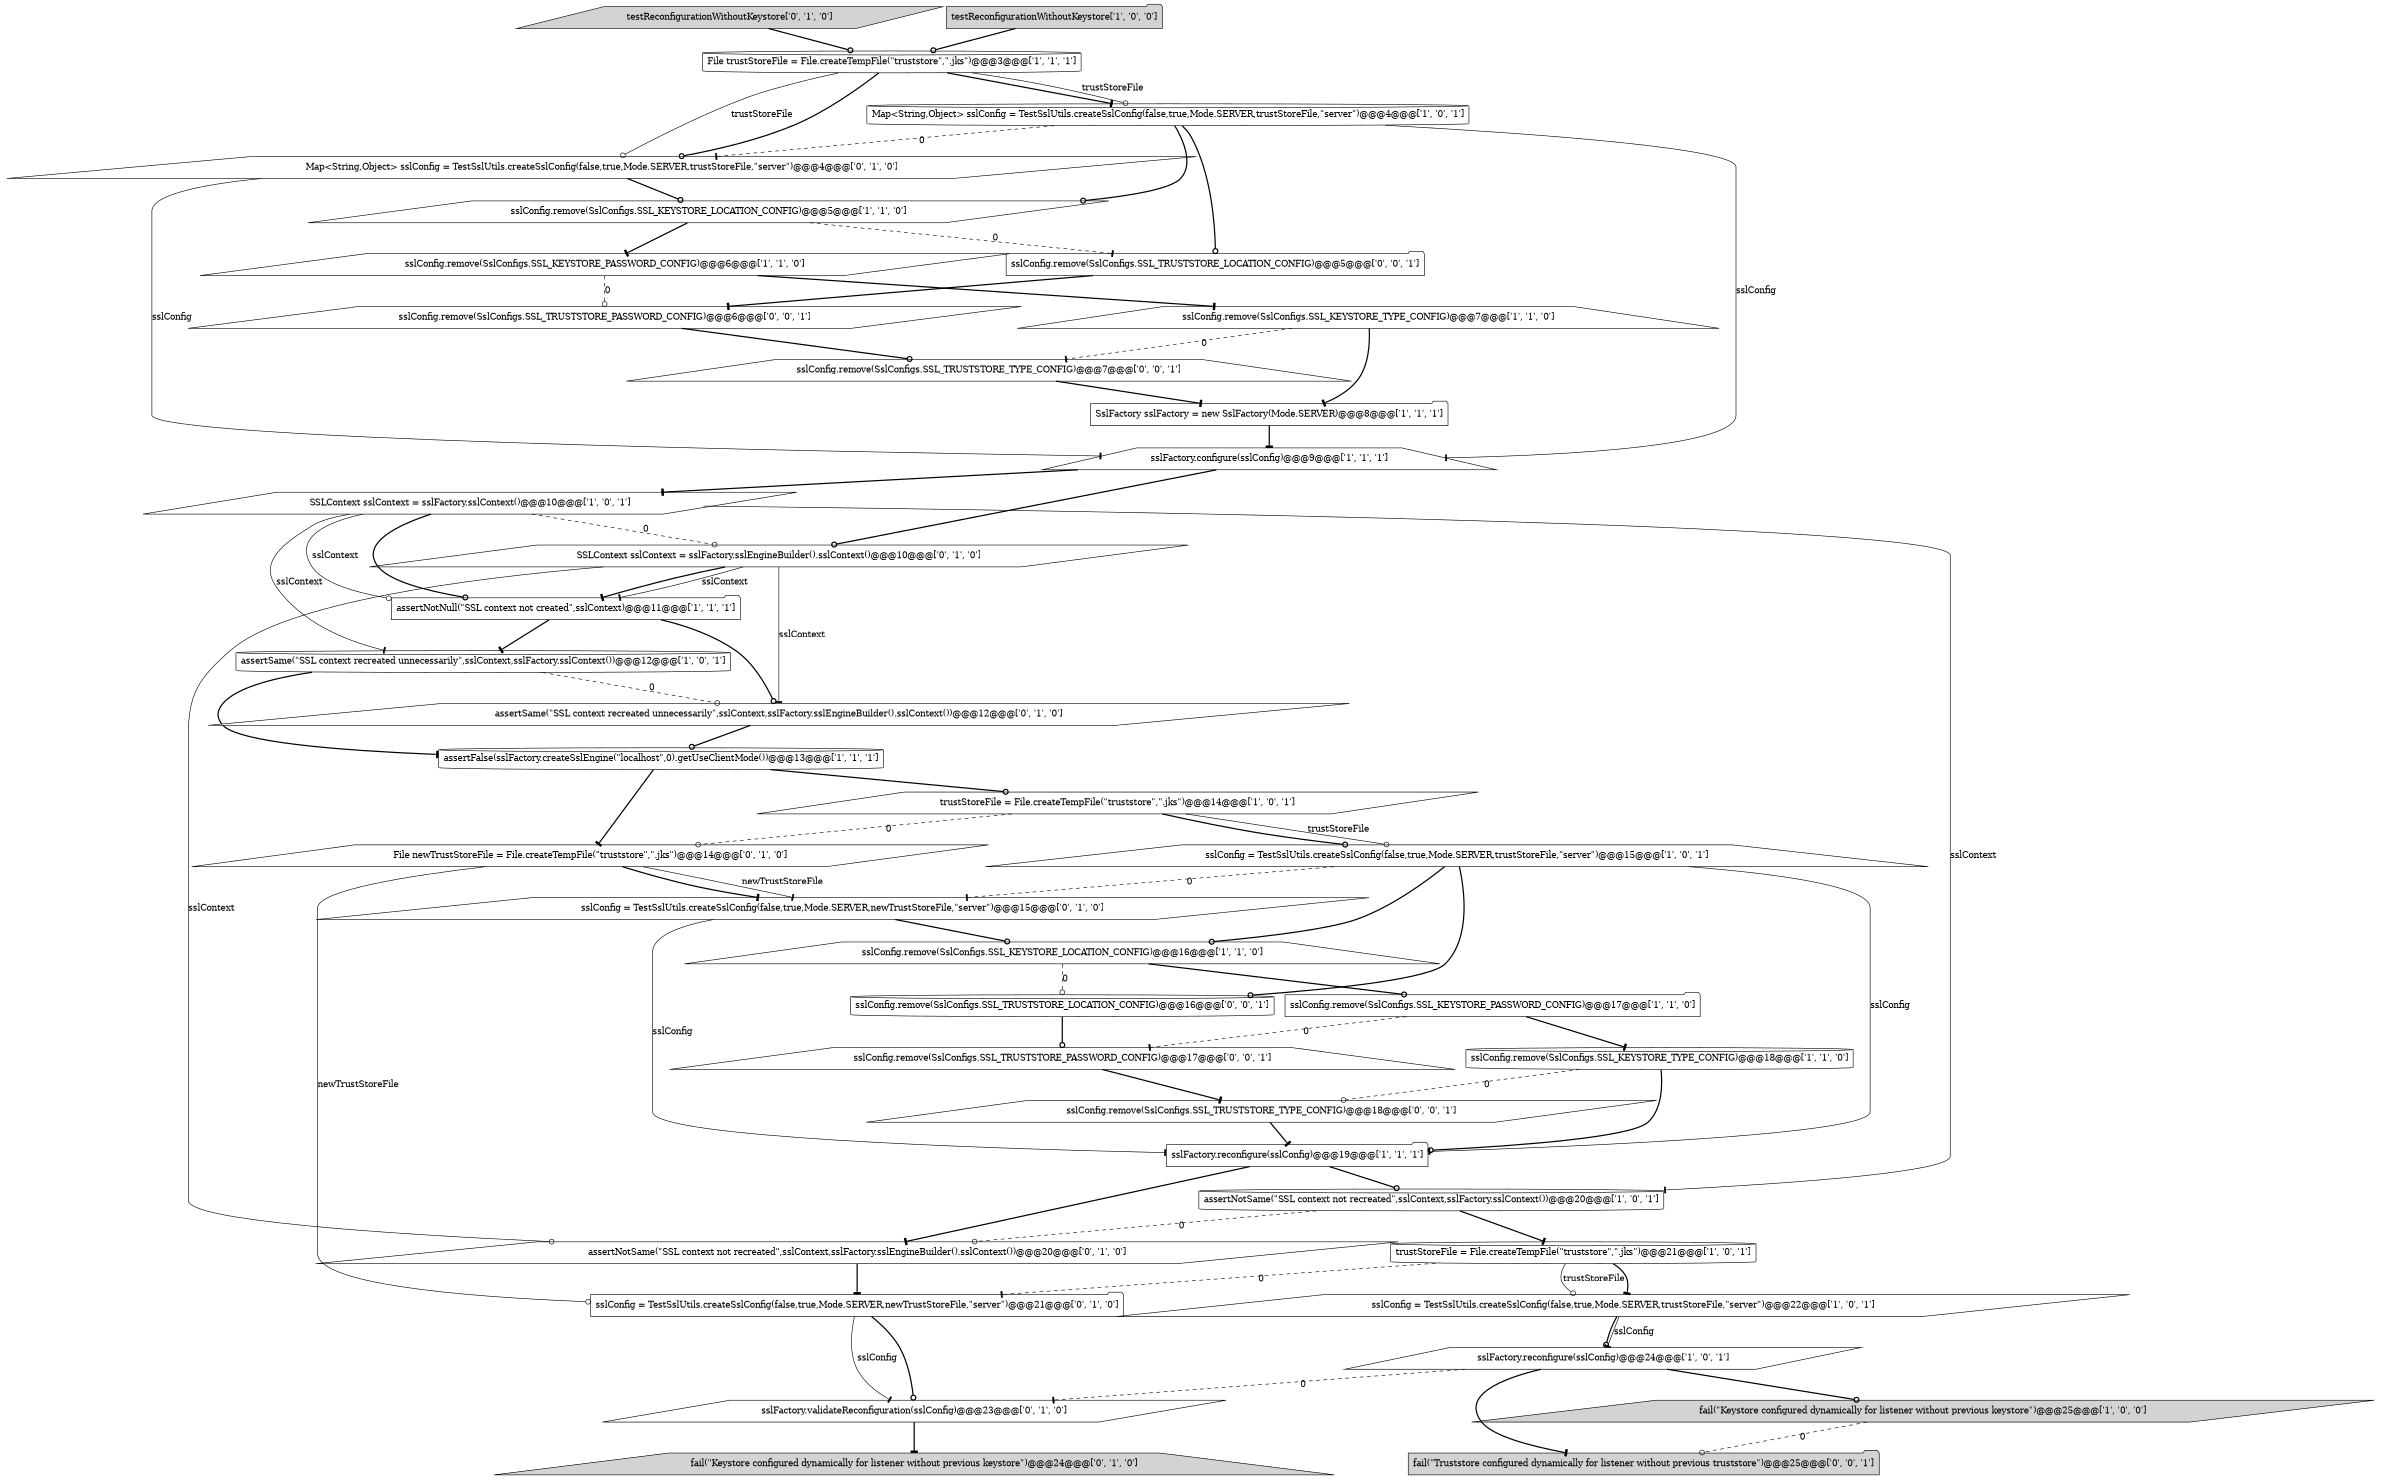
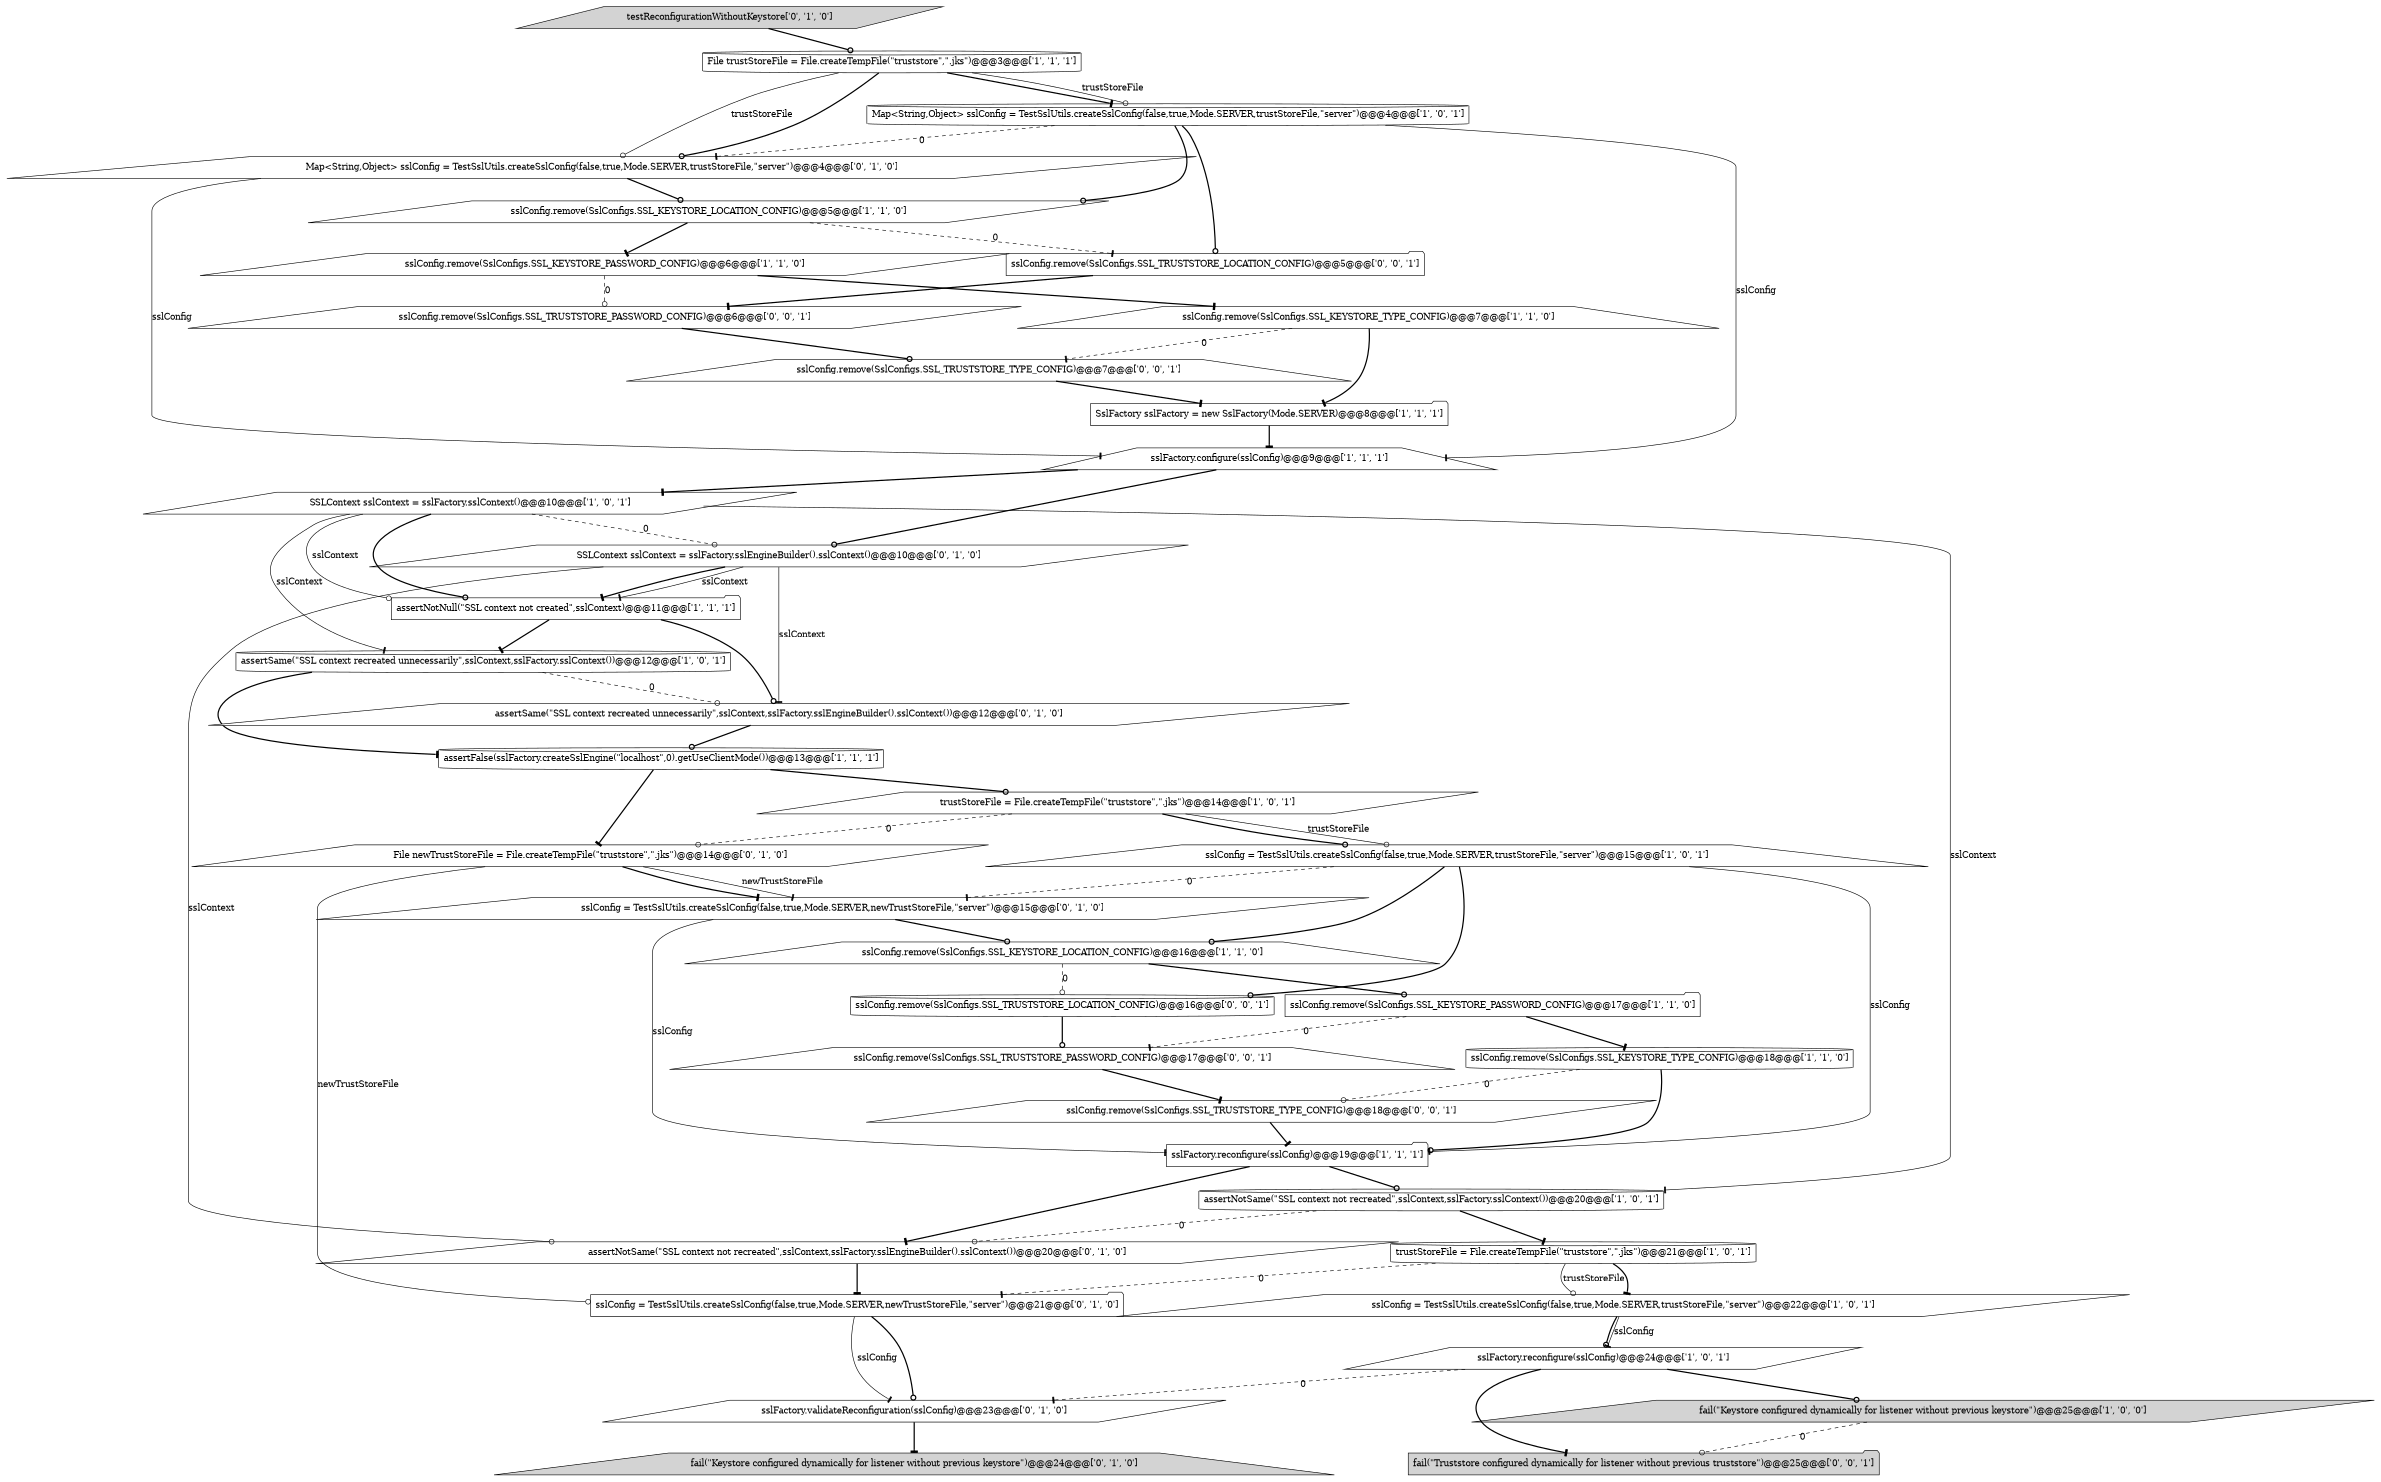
(1054, 18) -> none
